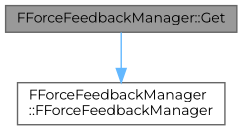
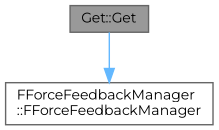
(121, 19) -> (109, 19)
